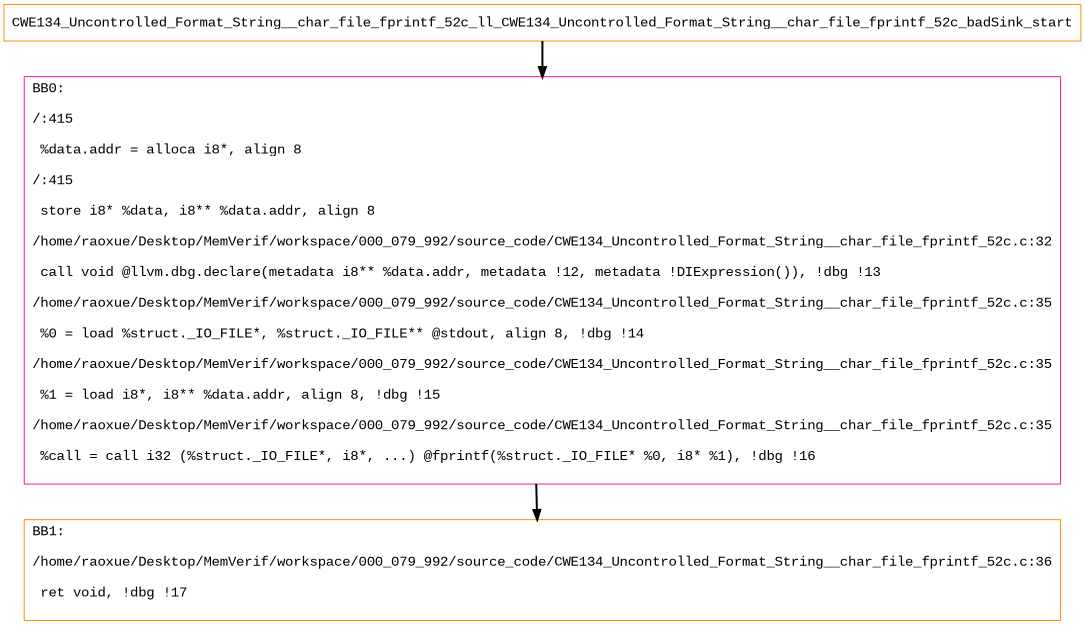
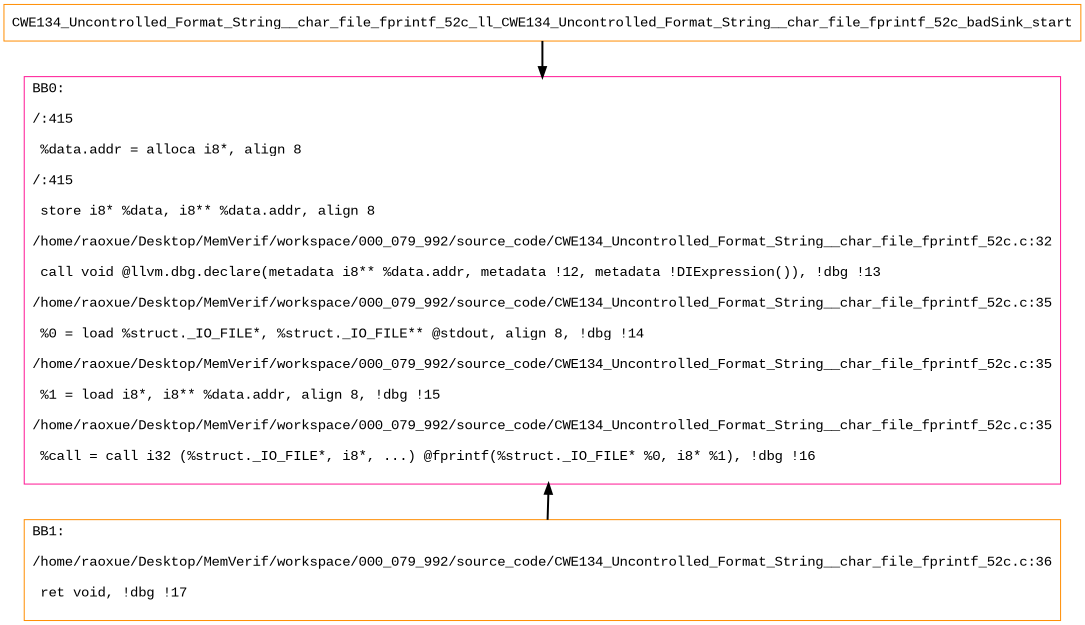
(537, 497) -> (548, 507)
